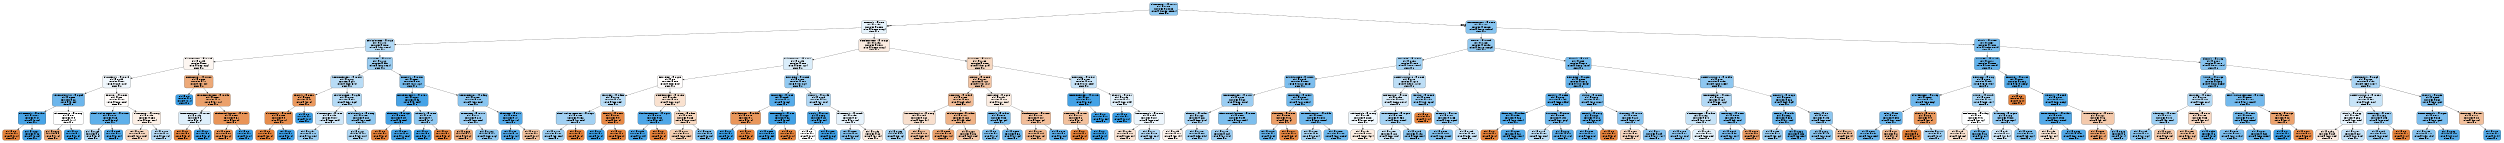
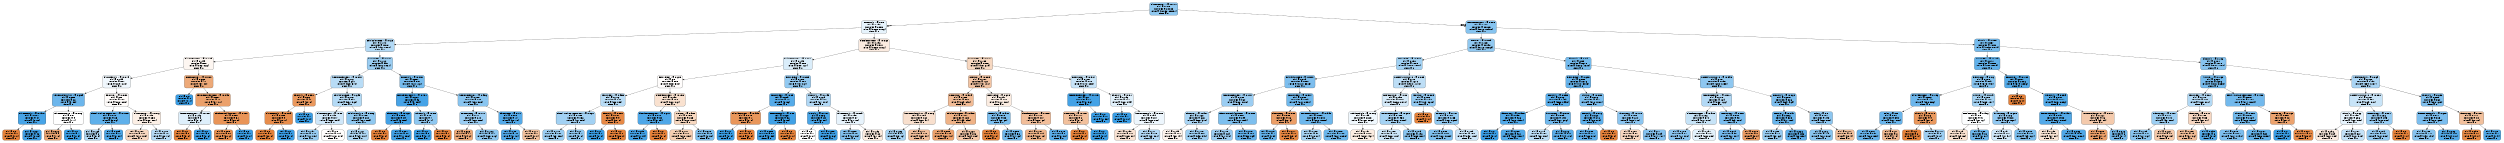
none -> (333, 135)
(576, 135) -> (576, 135)
(746, 135) -> (746, 135)
(991, 135) -> (991, 135)
none -> (1246, 135)
(1389, 135) -> (1389, 135)
(1490, 135) -> (1490, 135)
(2303, 135) -> (2303, 135)
none -> (2471, 135)
